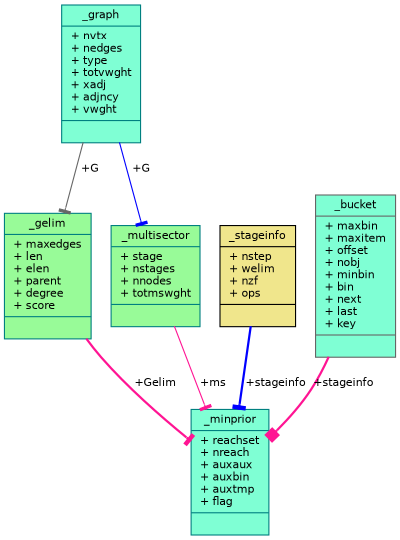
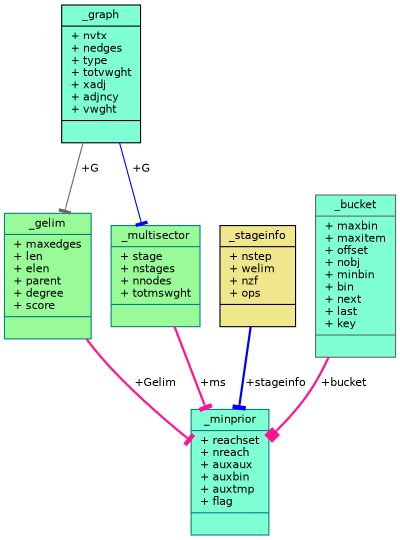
(101, 74) -> (101, 74)
(189, 365) -> (189, 365)
(342, 383) -> (342, 383)
